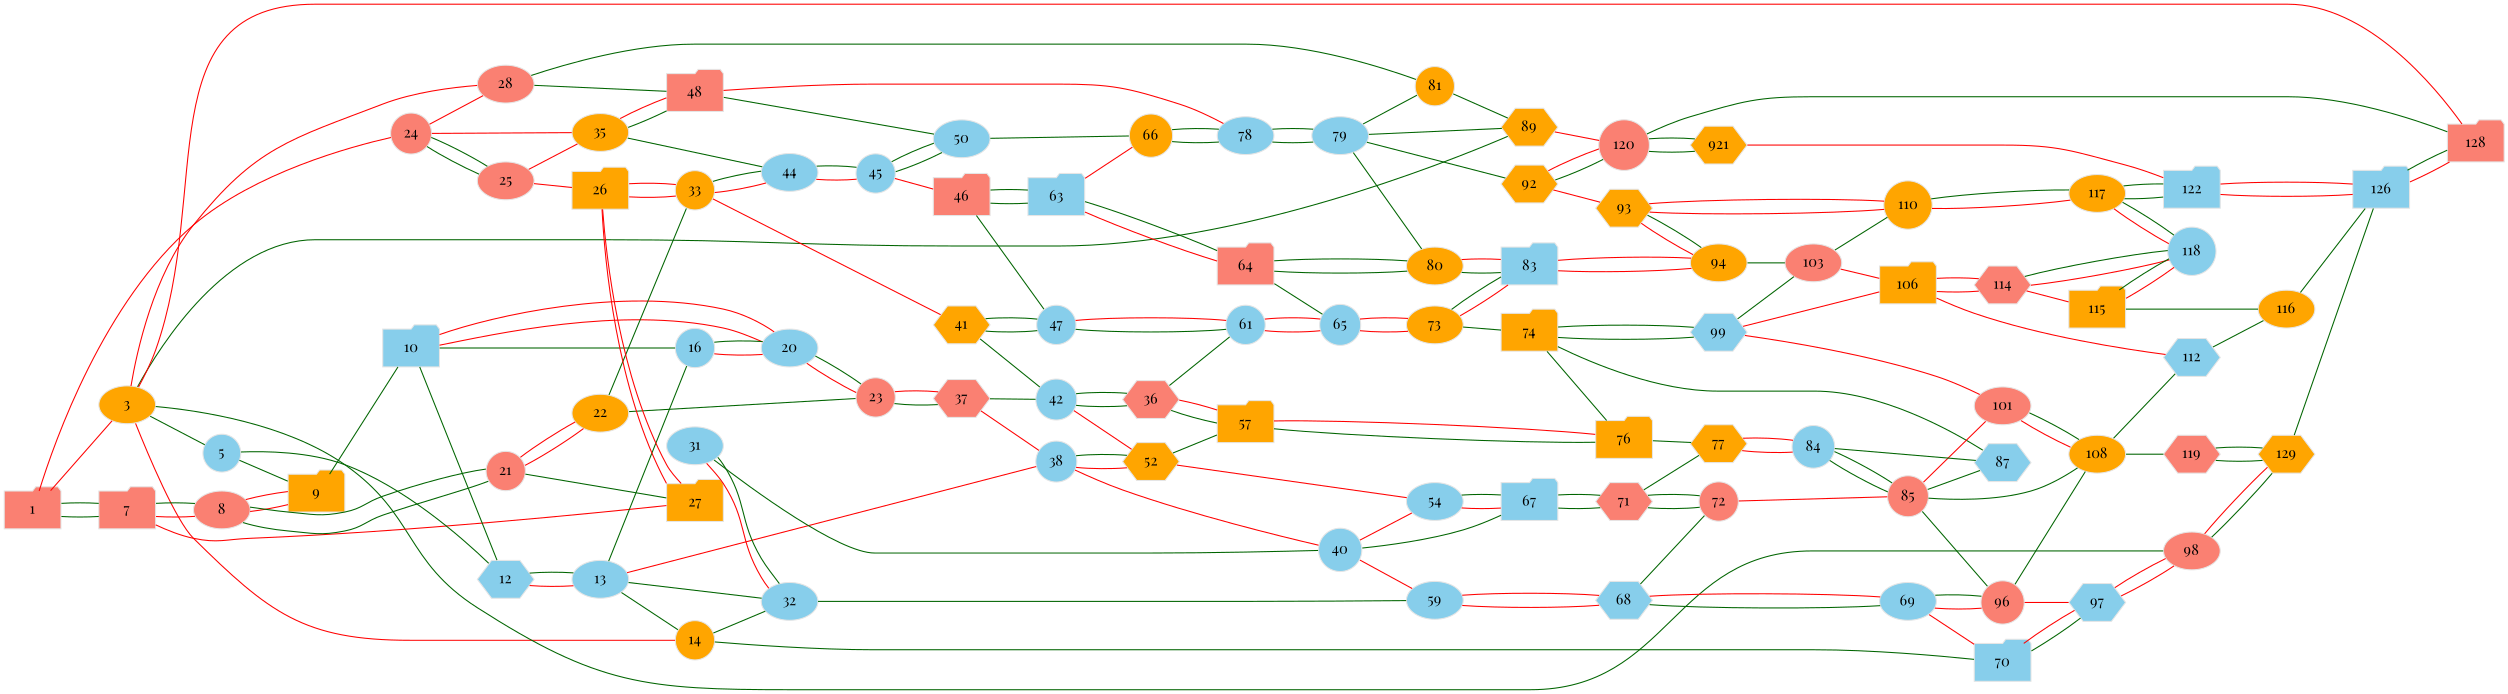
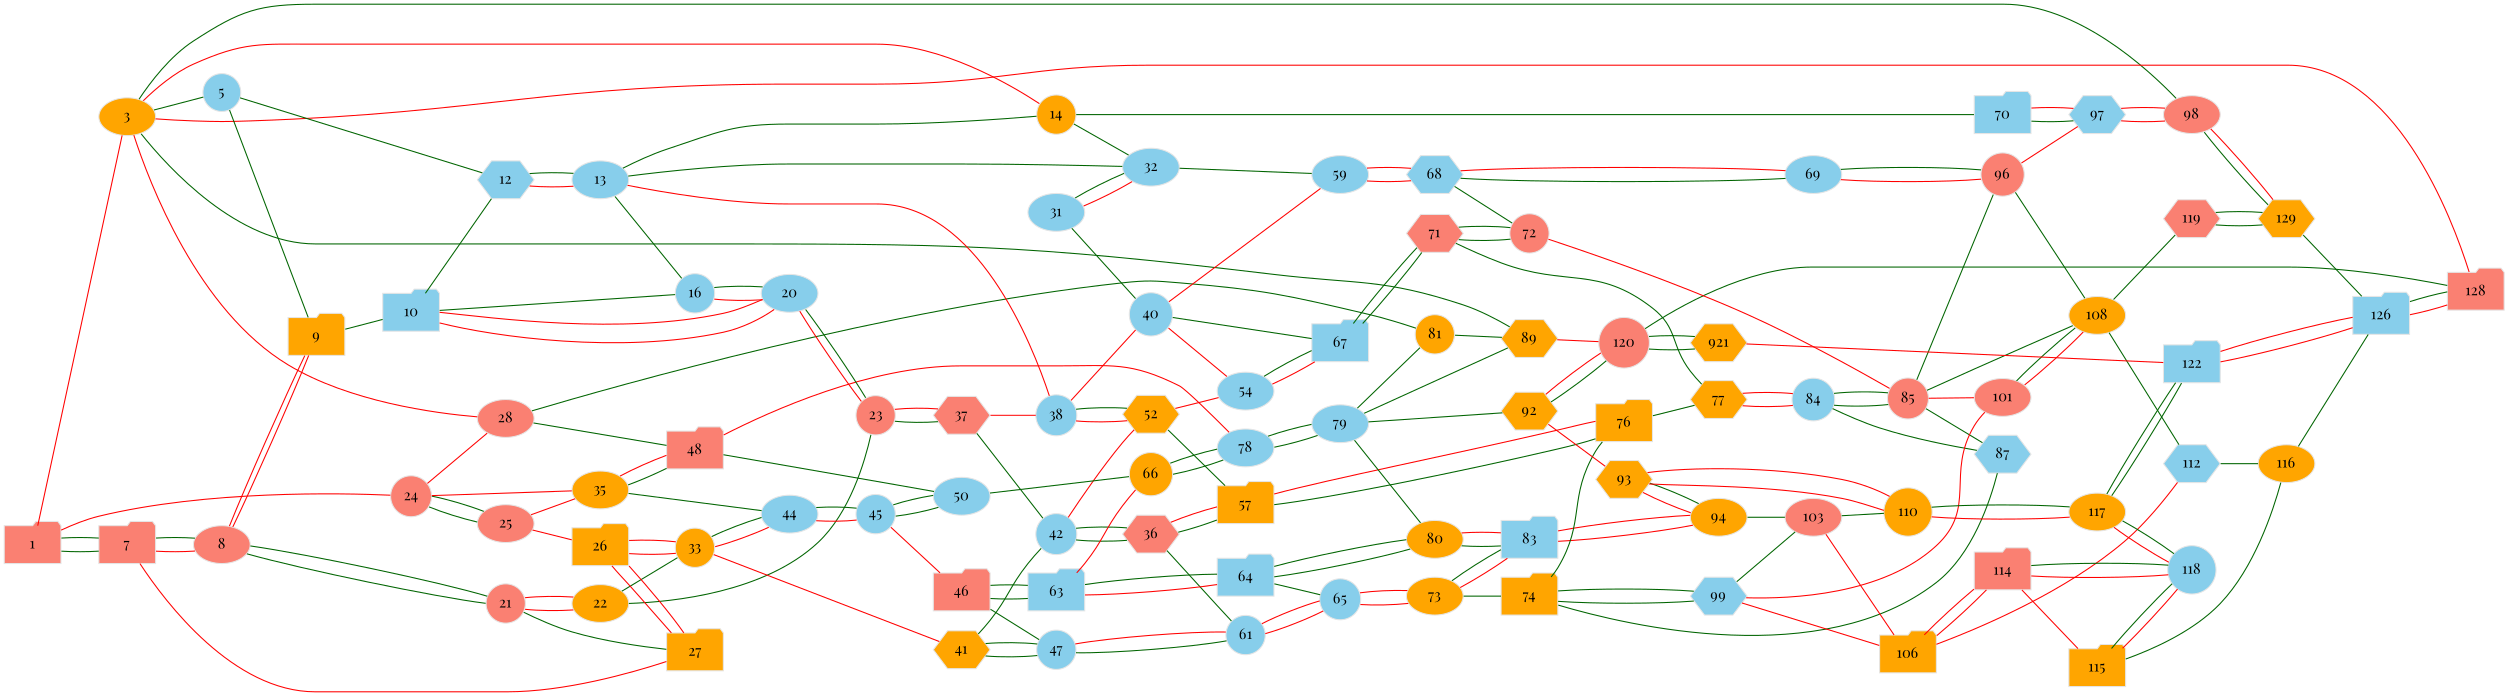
(1246, 266) -> (1246, 577)
(2003, 285) -> (2003, 571)
(1952, 629) -> none
